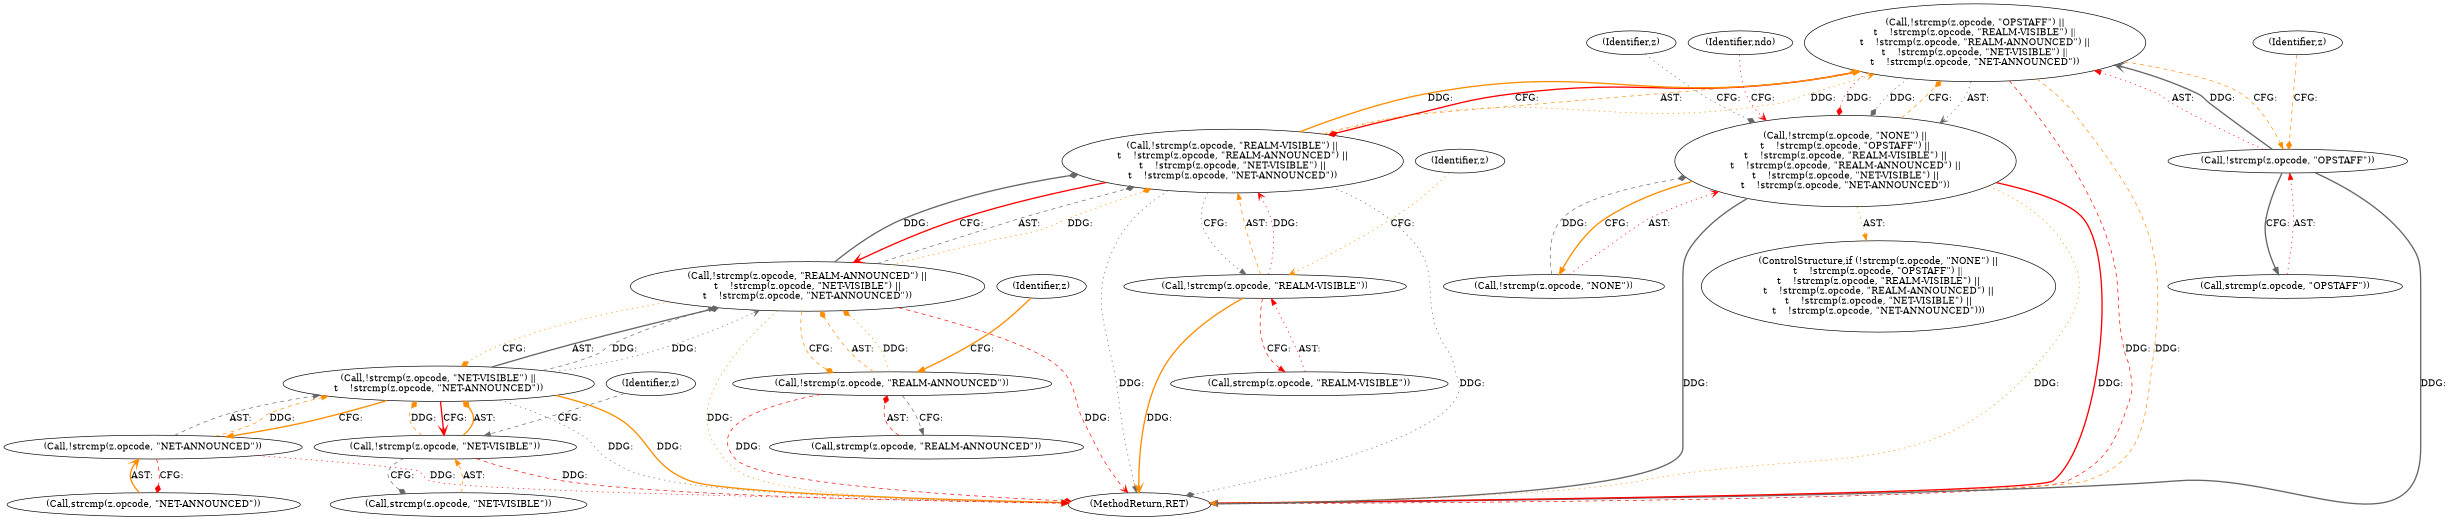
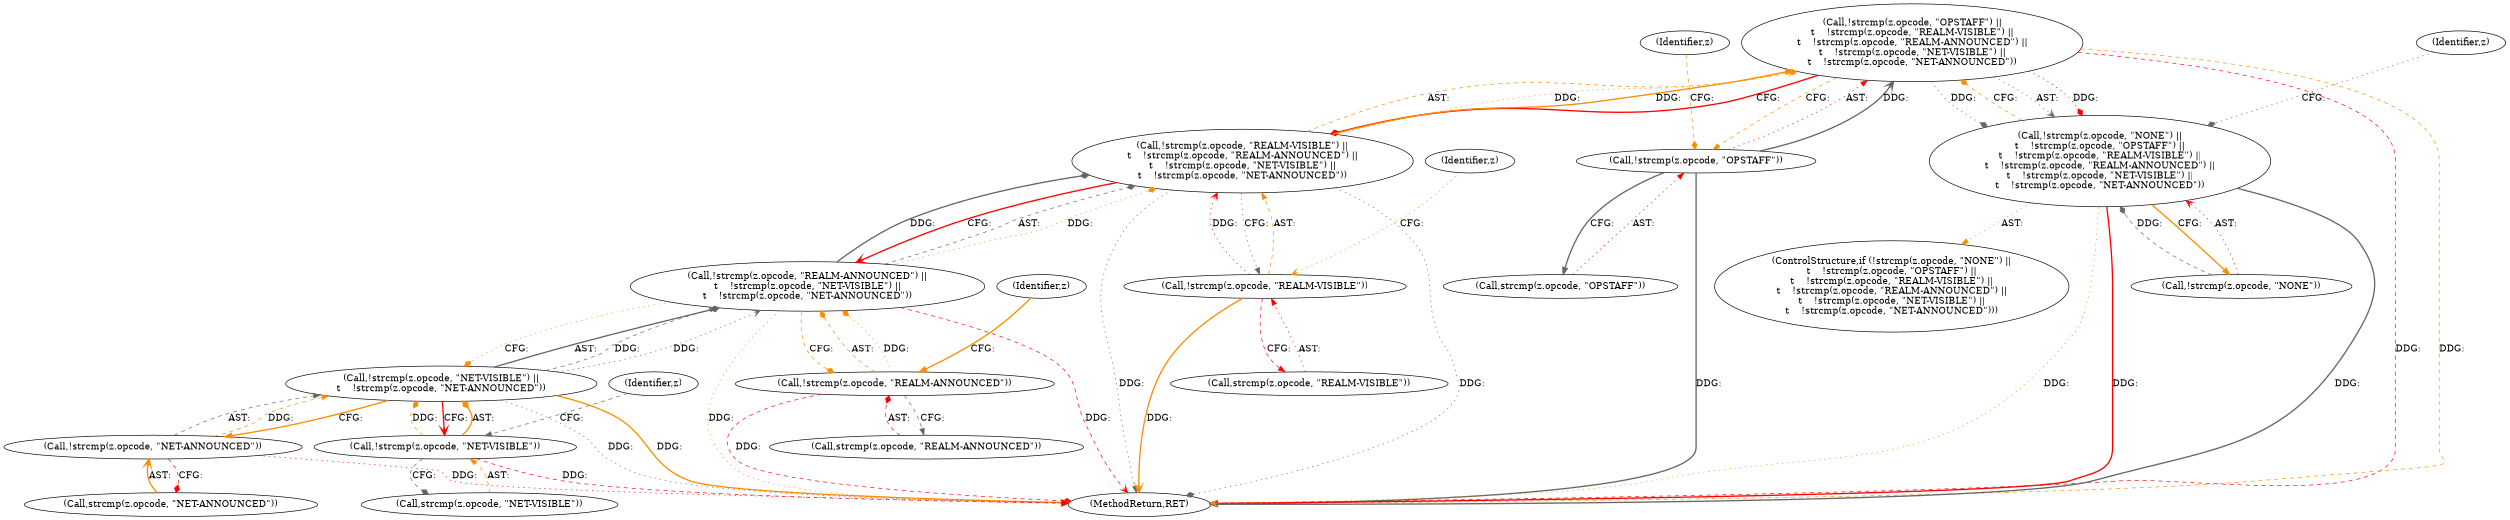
(1740, 43) -> none
